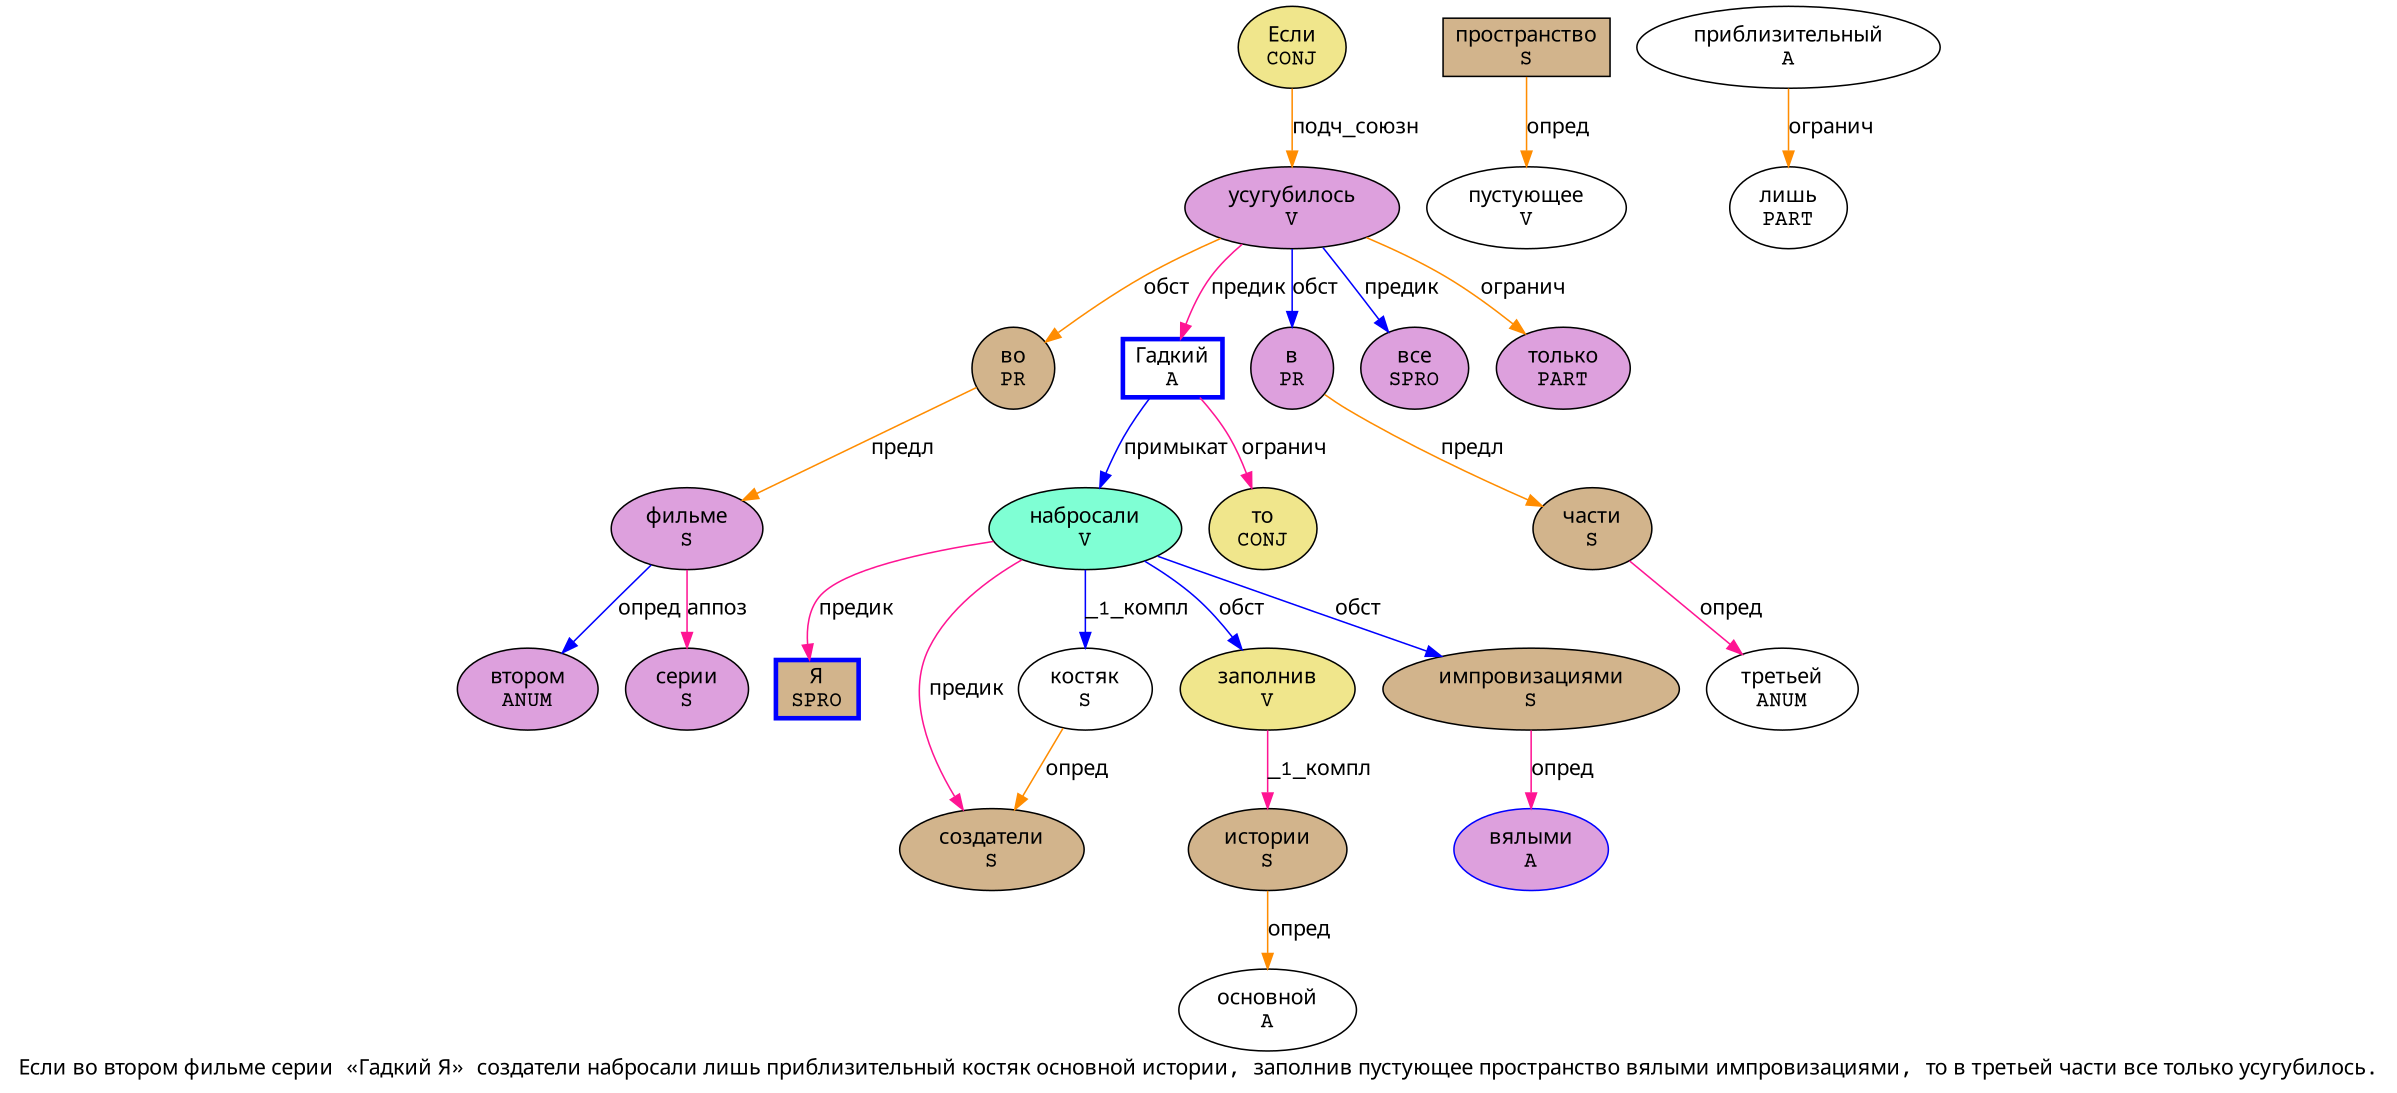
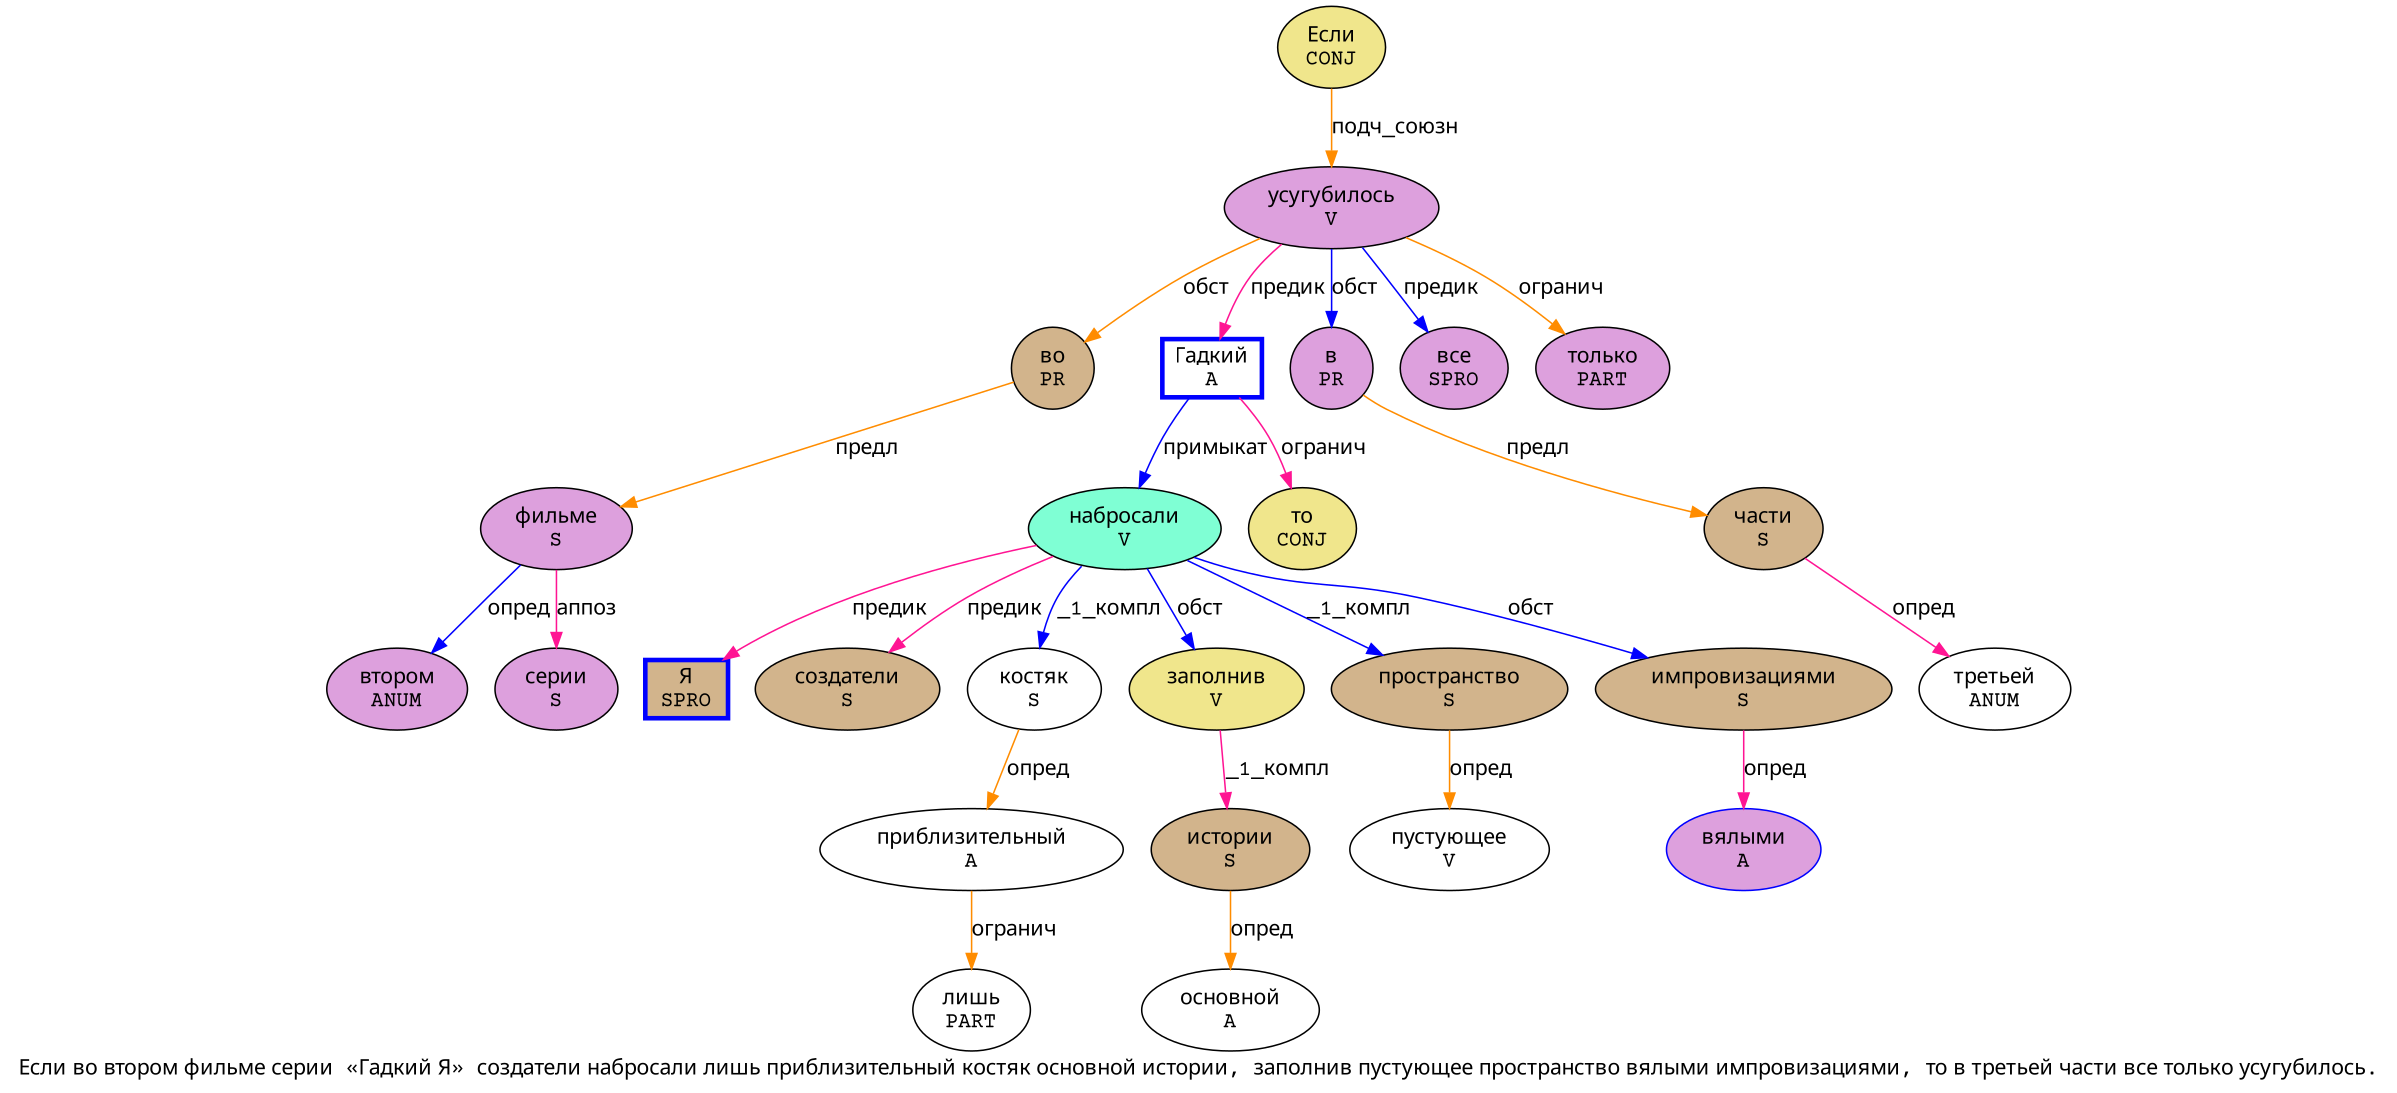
(1527, 47) -> (1450, 689)
none -> (1278, 604)
(1043, 762) -> (1006, 762)
